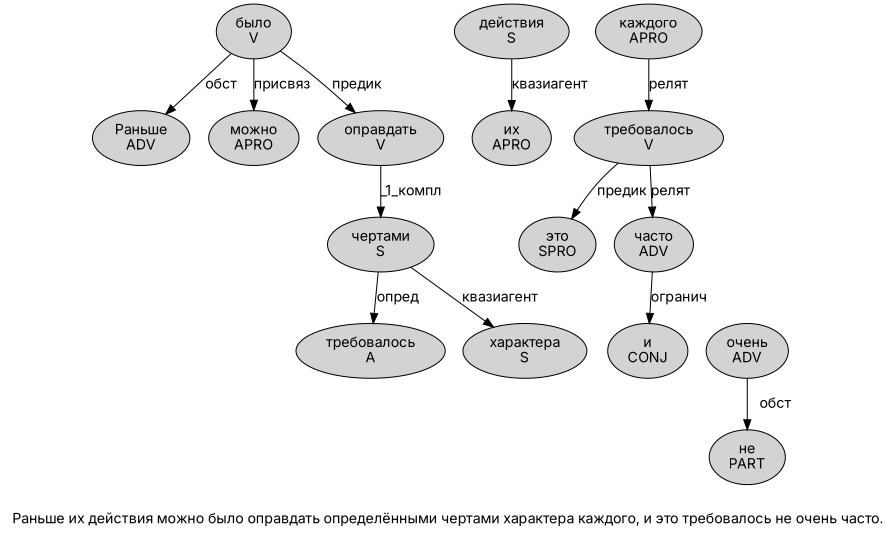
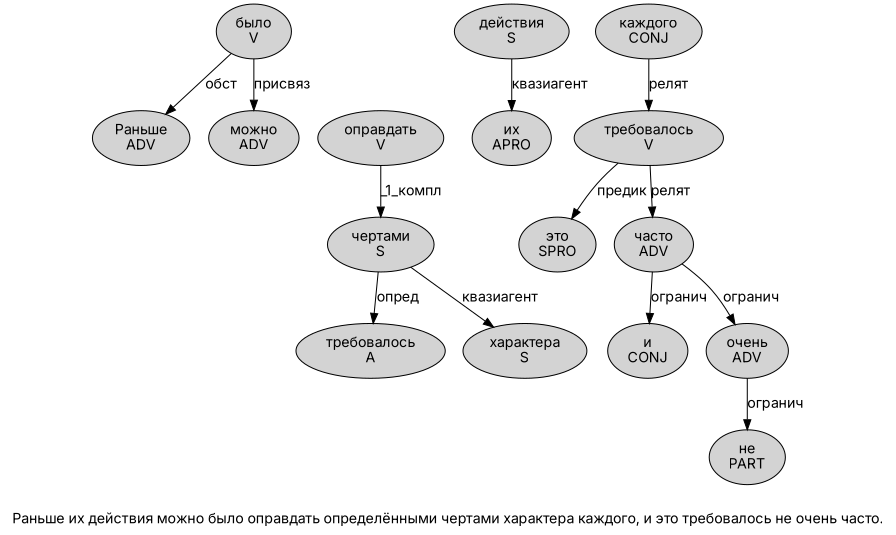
(649, 31) -> (649, 31)
(315, 77) -> none
(254, 138) -> (254, 138)
none -> (709, 287)
(776, 404) -> (776, 404)
